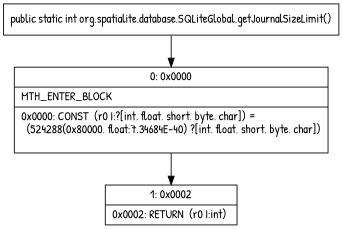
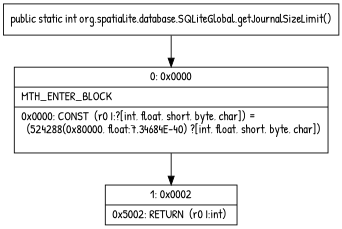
(171, 214) -> (171, 214)
